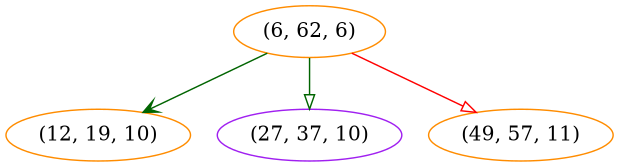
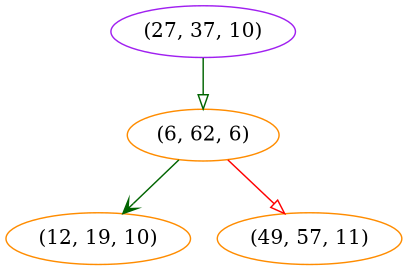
(310, 76) -> (203, 76)
